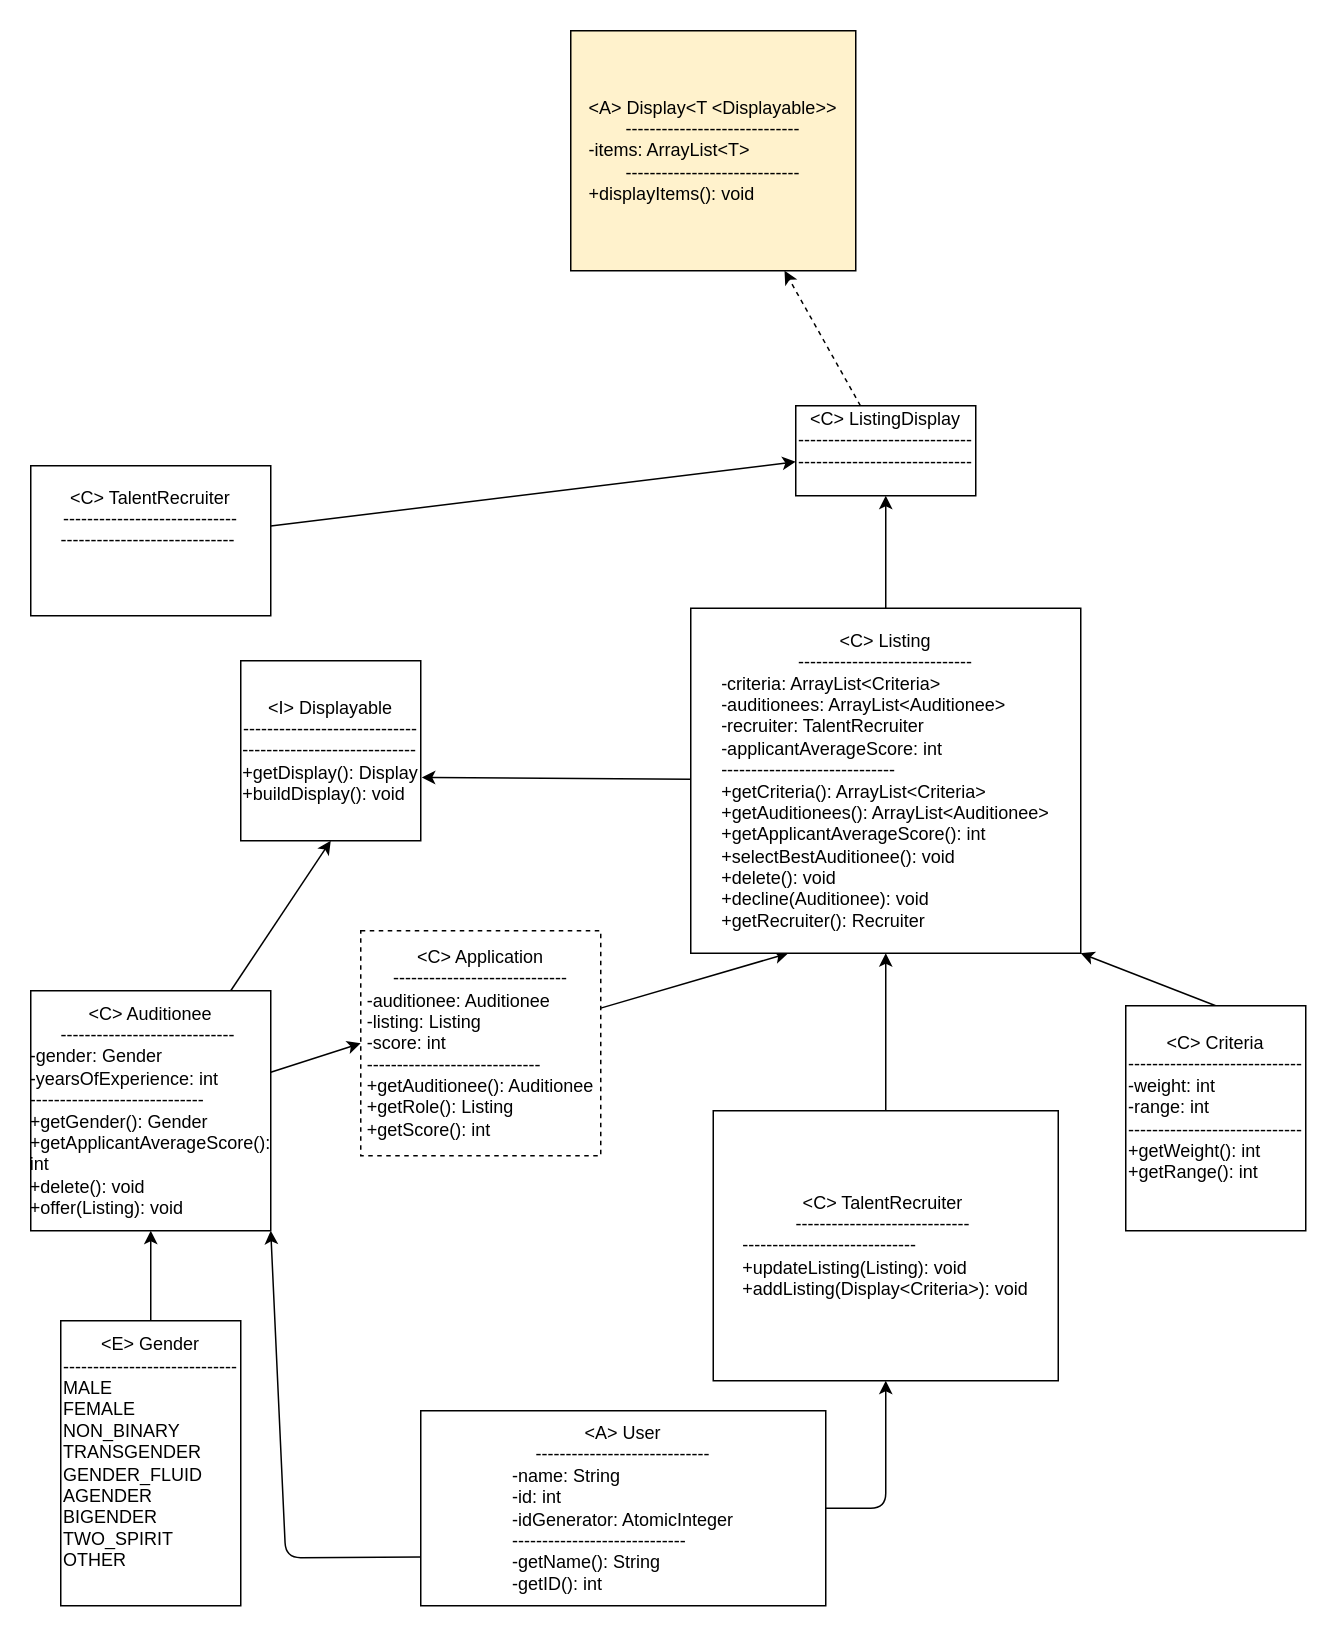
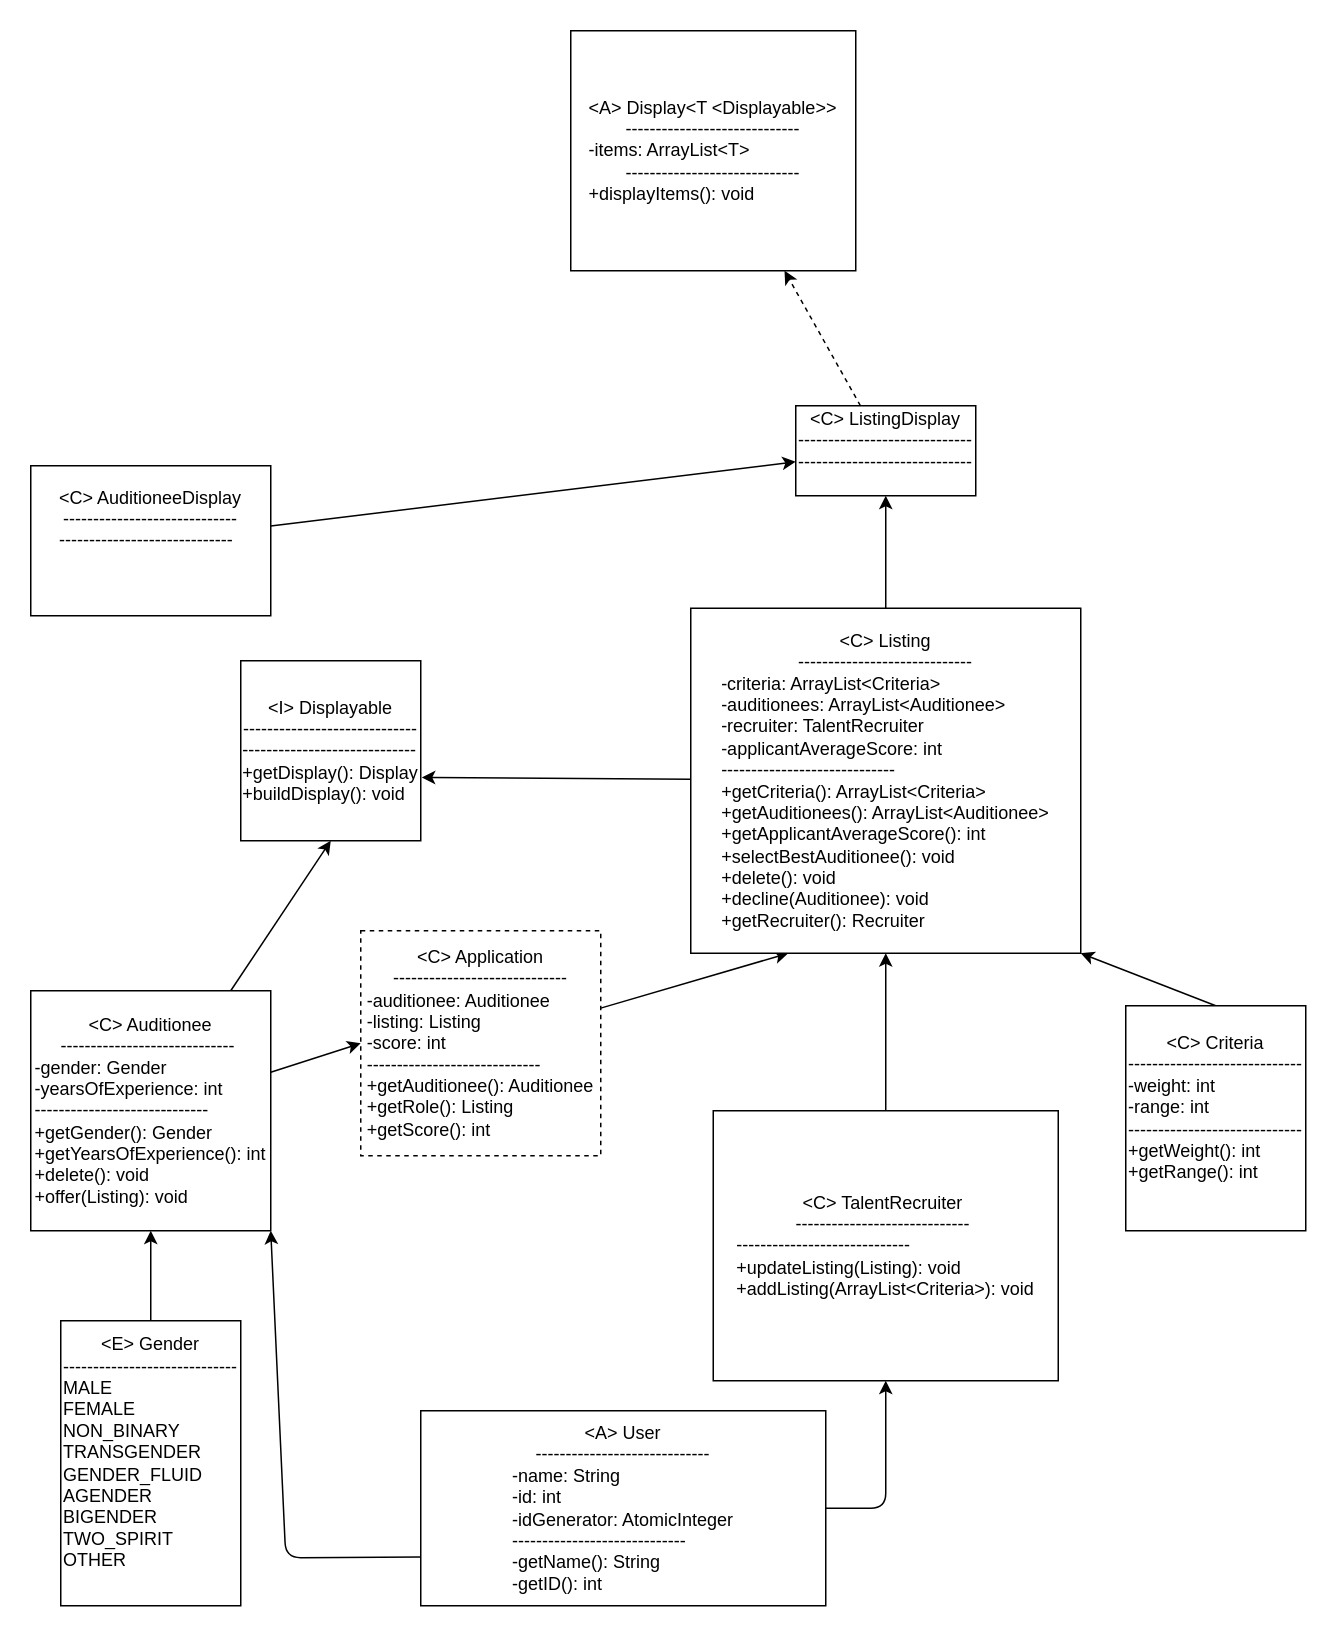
(713, 151) -> (713, 151)
(151, 541) -> (151, 541)
(151, 1111) -> (151, 1111)
(886, 1246) -> (886, 1246)
